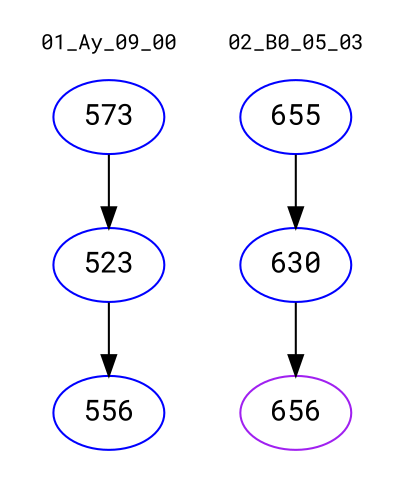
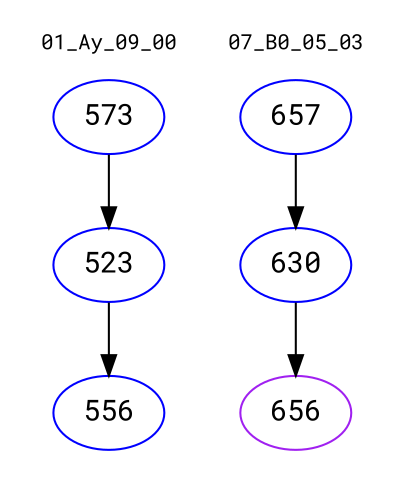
(297, 44) -> (297, 44)
(296, 117) -> (296, 117)
